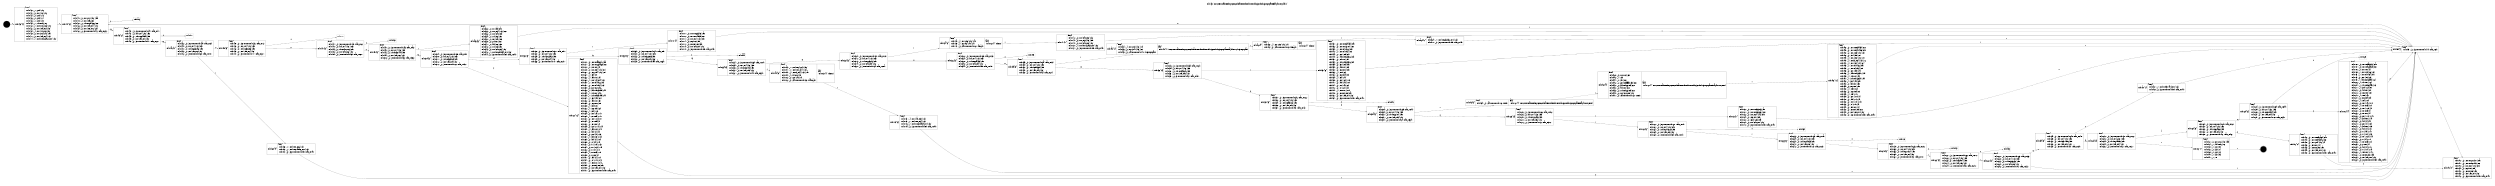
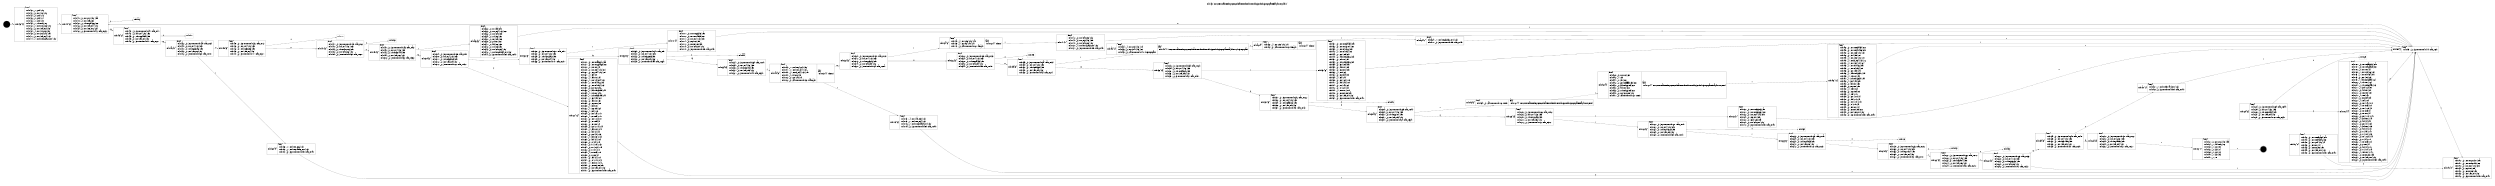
(802, 61) -> (837, 66)
(2211, 129) -> none
